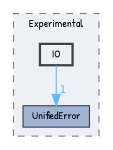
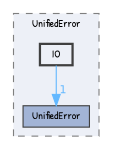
(56, 24) -> (56, 24)
